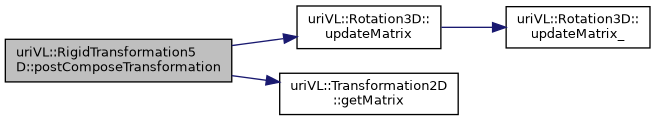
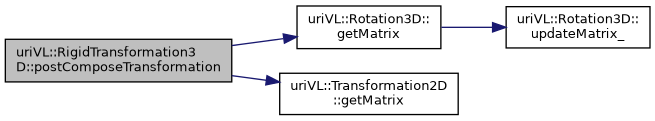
(369, 27) -> (369, 27)
(119, 61) -> (119, 61)
